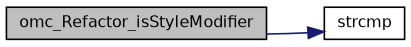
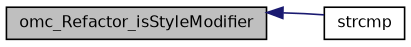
(287, 34) -> (304, 14)
